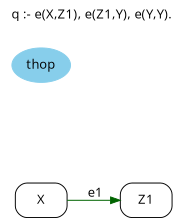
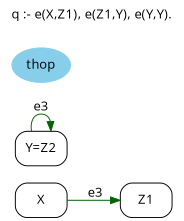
none -> (41, 149)
(95, 193) -> (95, 193)
